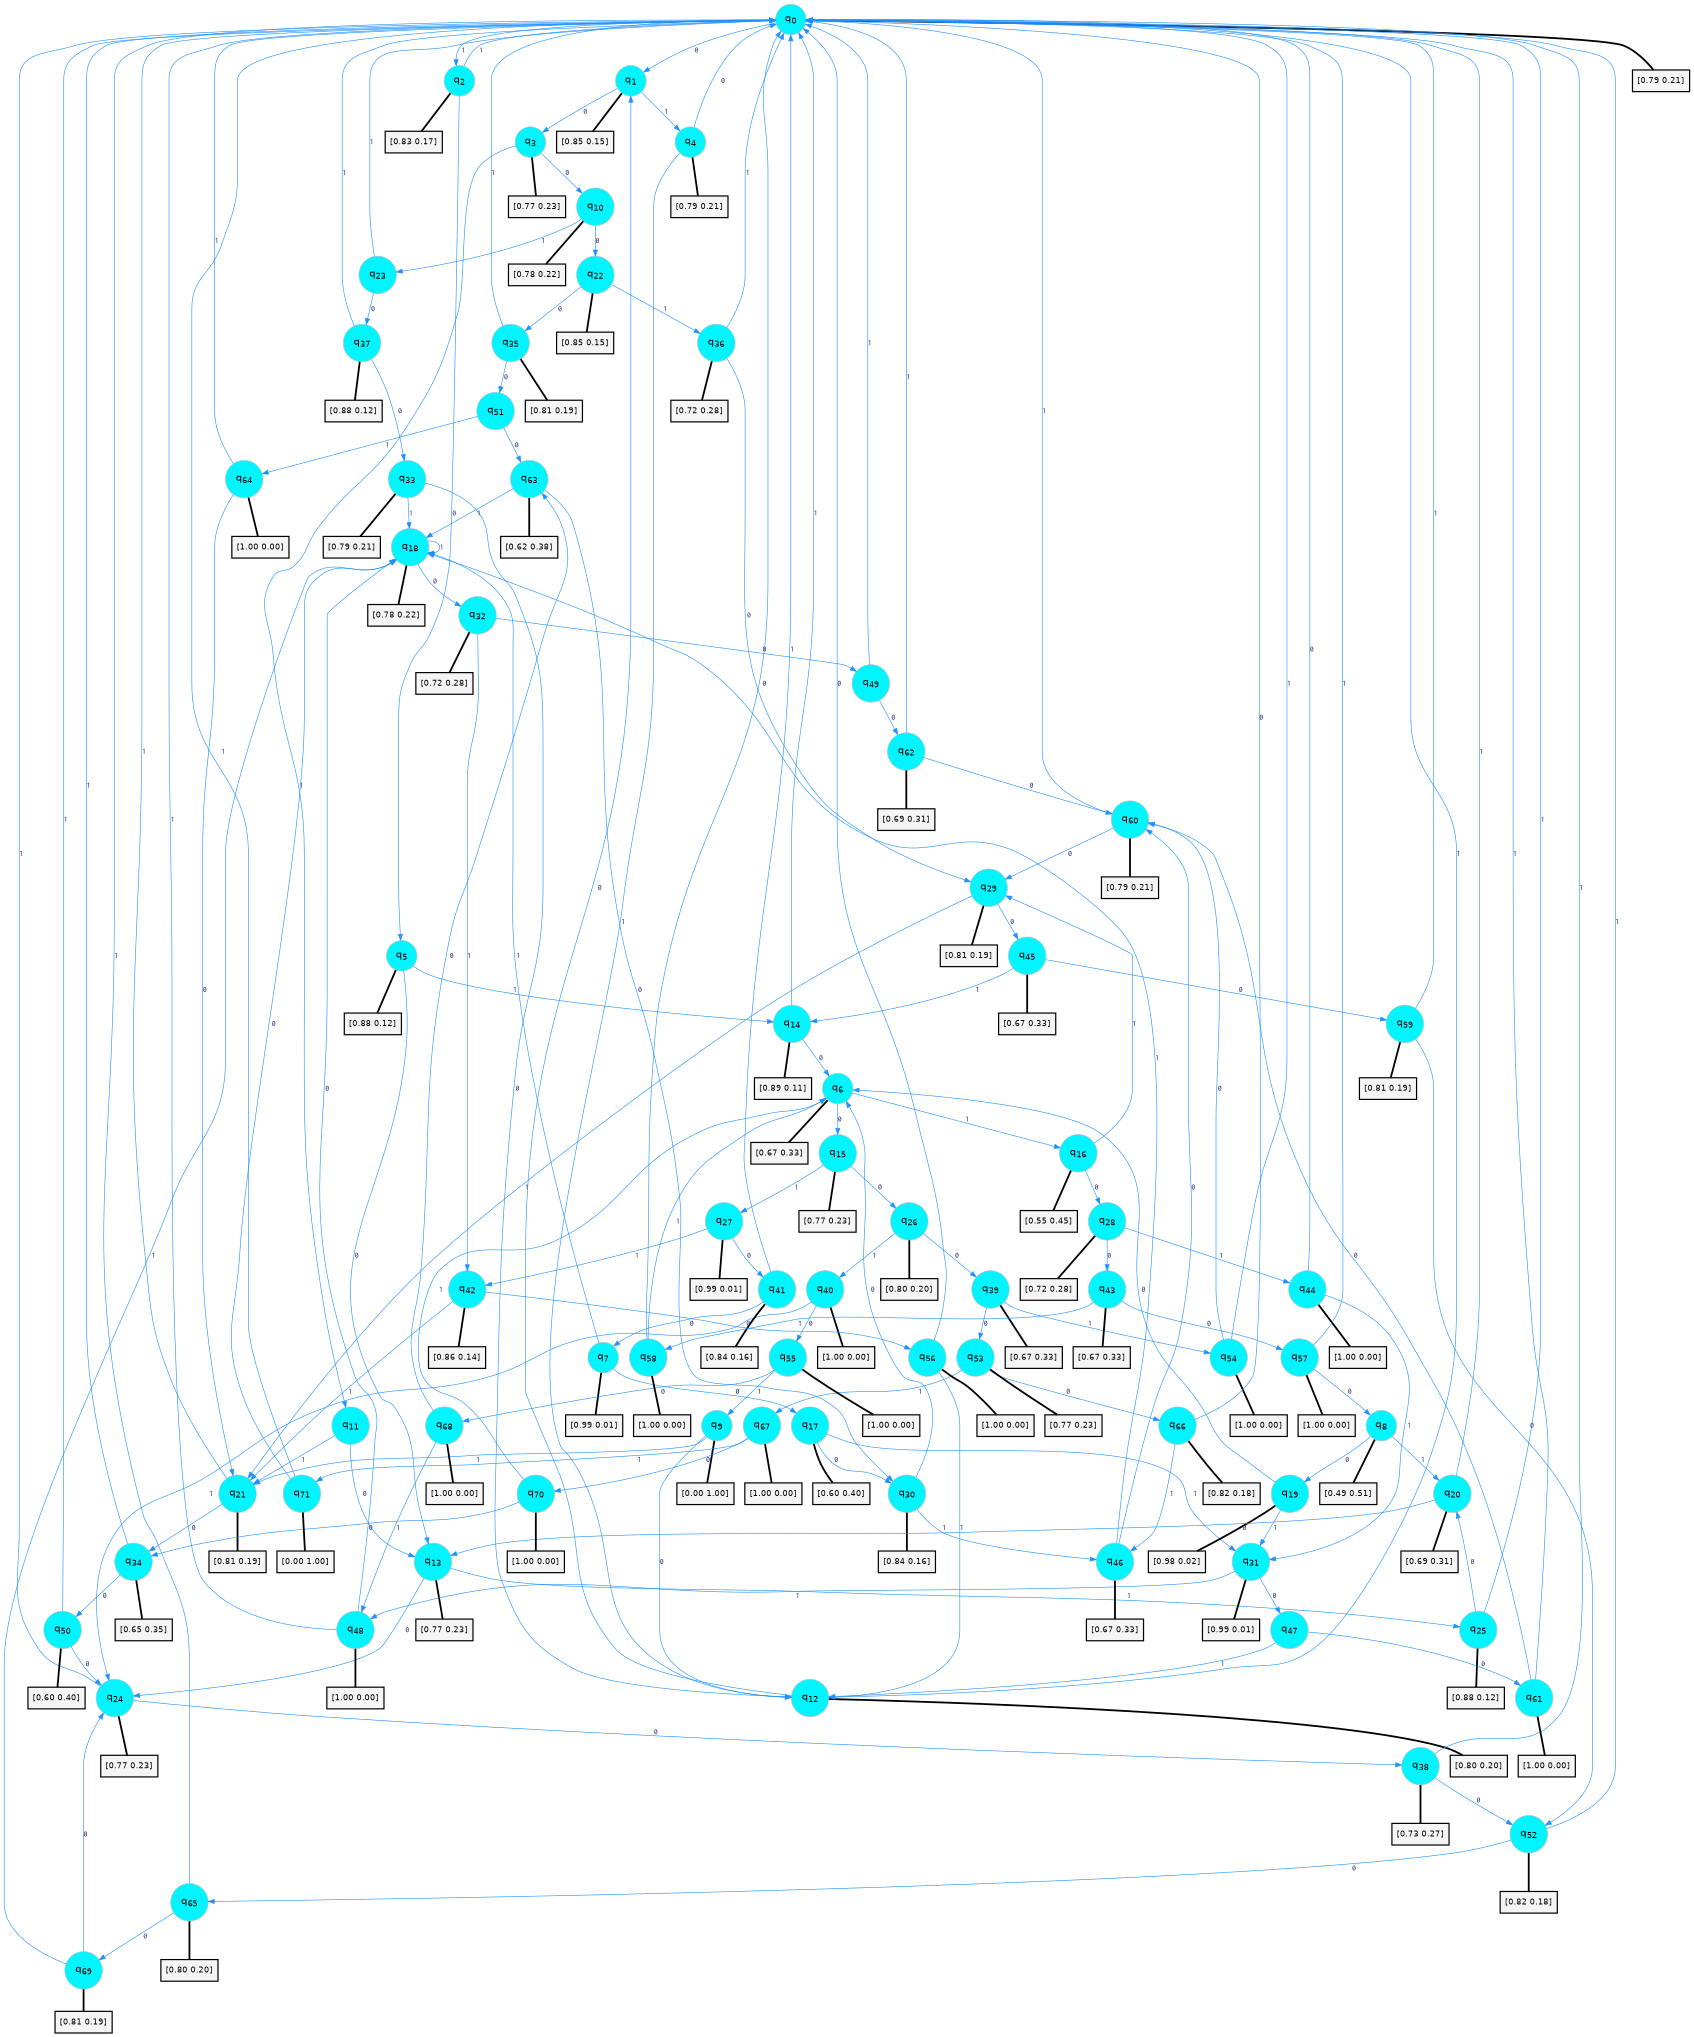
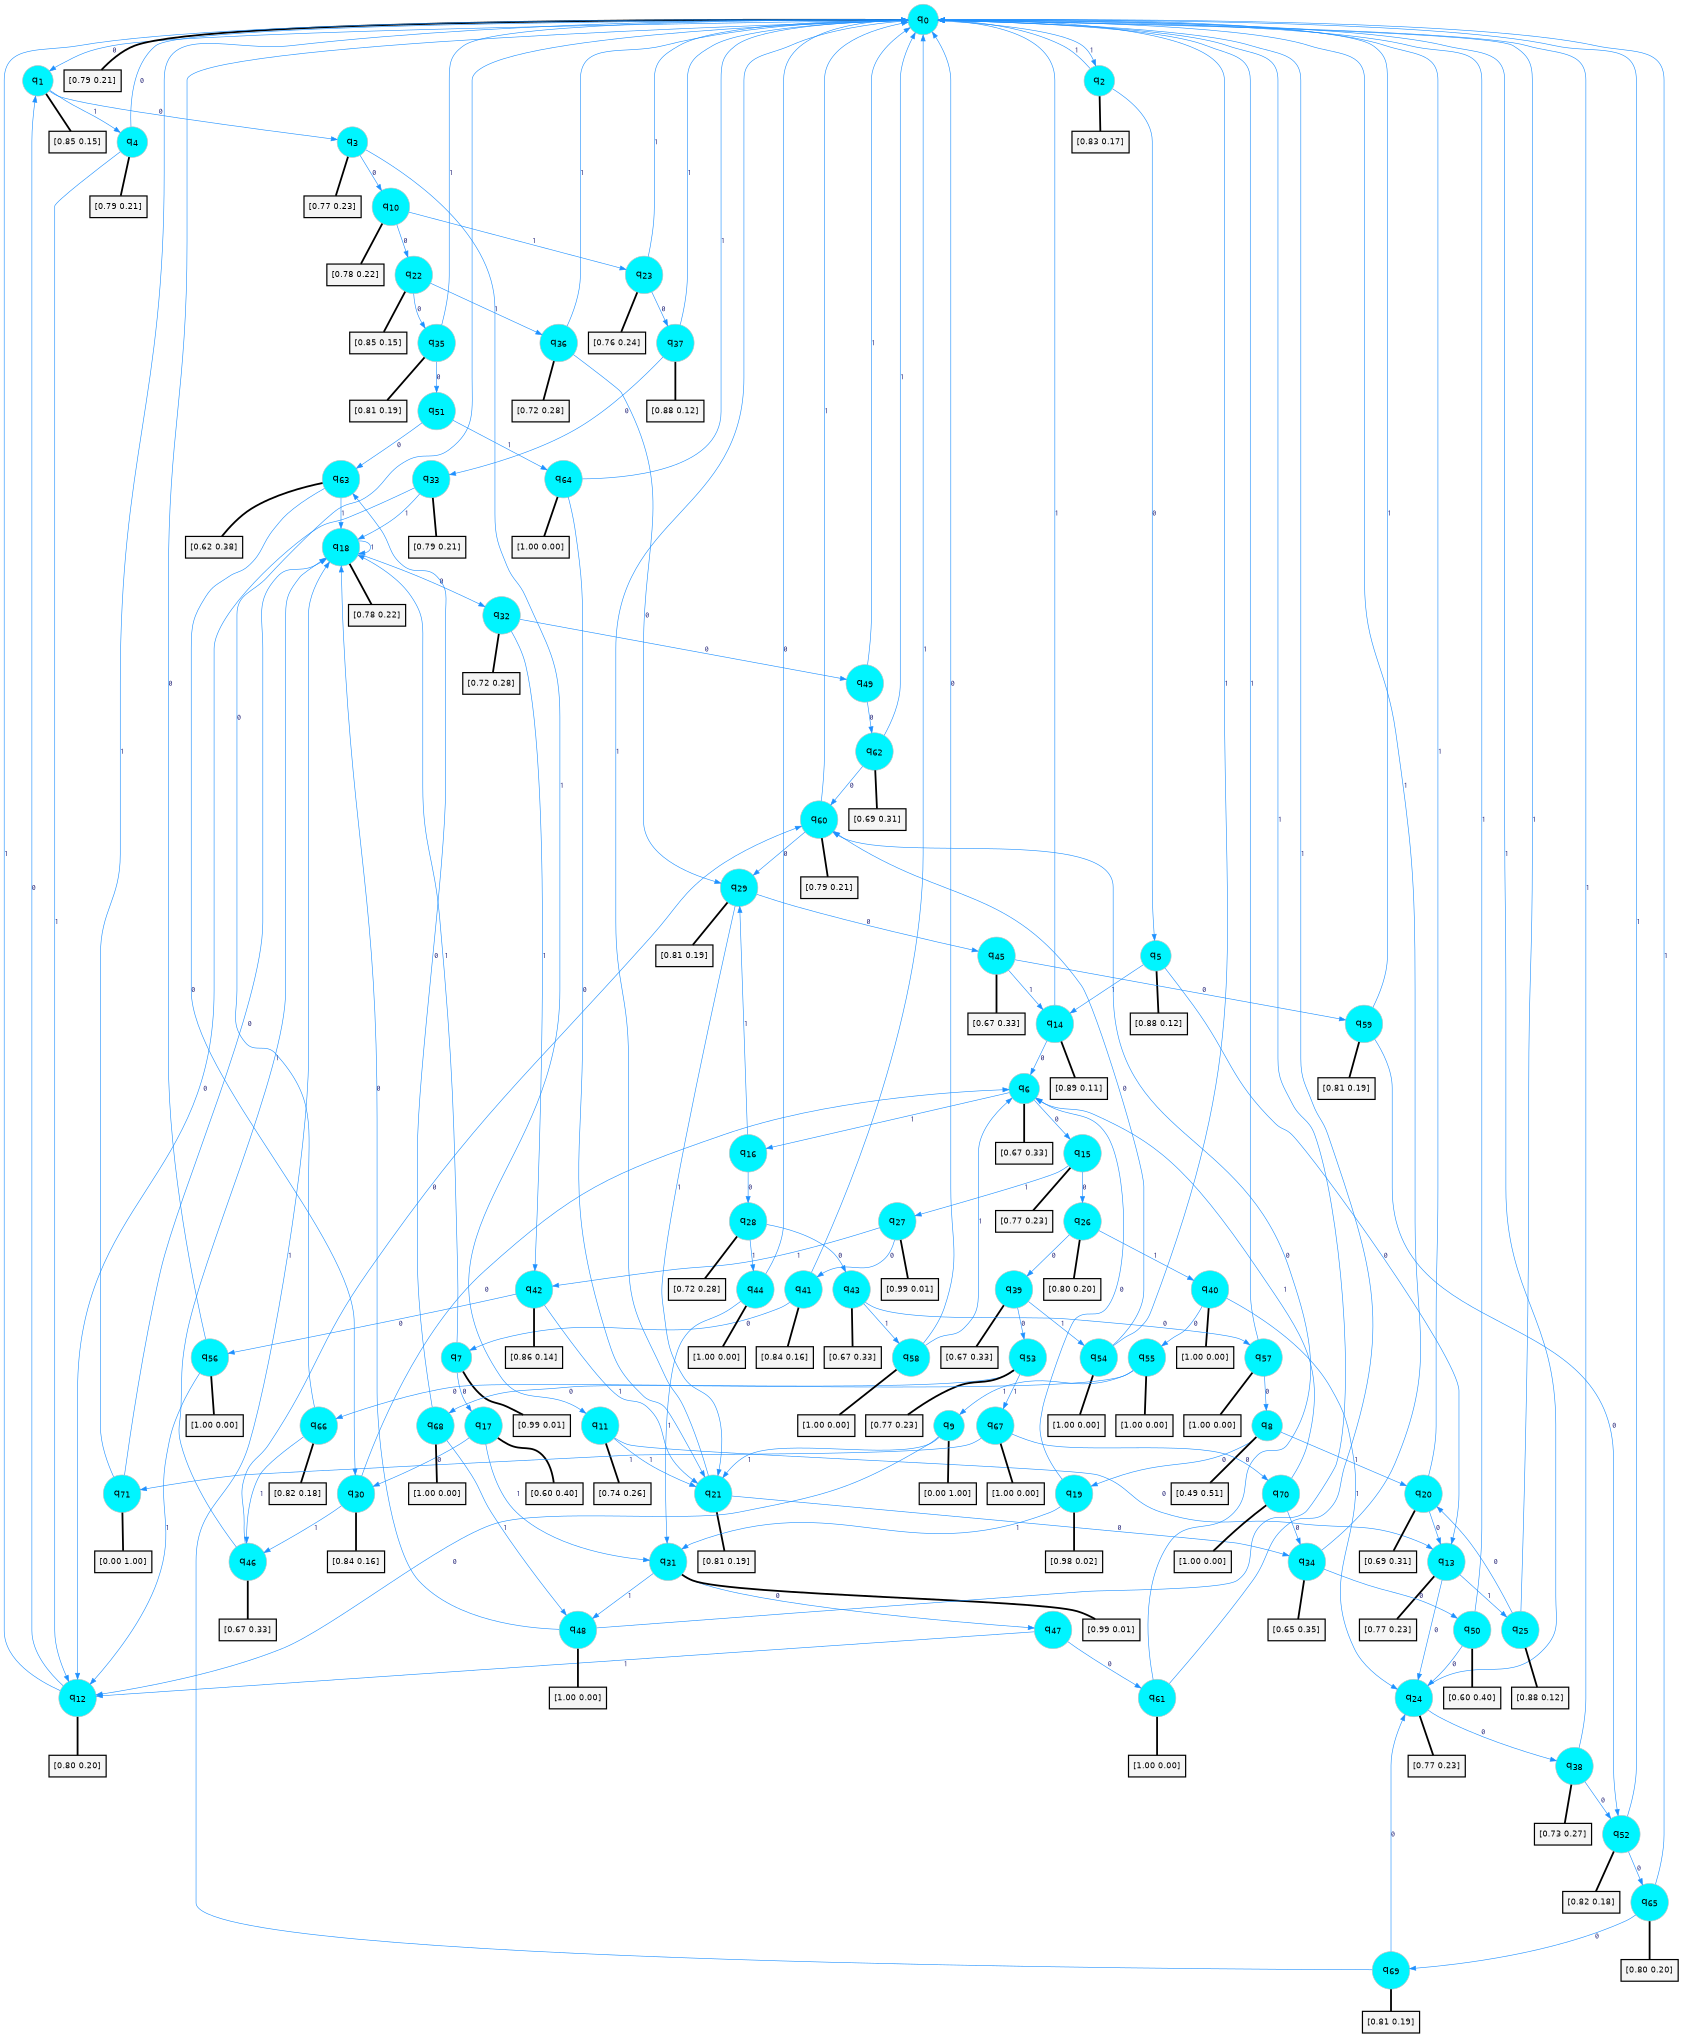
none -> (617, 343)
(1049, 1221) -> none
none -> (622, 1494)
